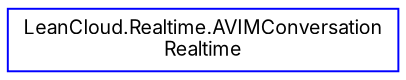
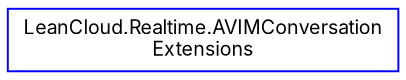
(203, 40) -> (203, 40)
